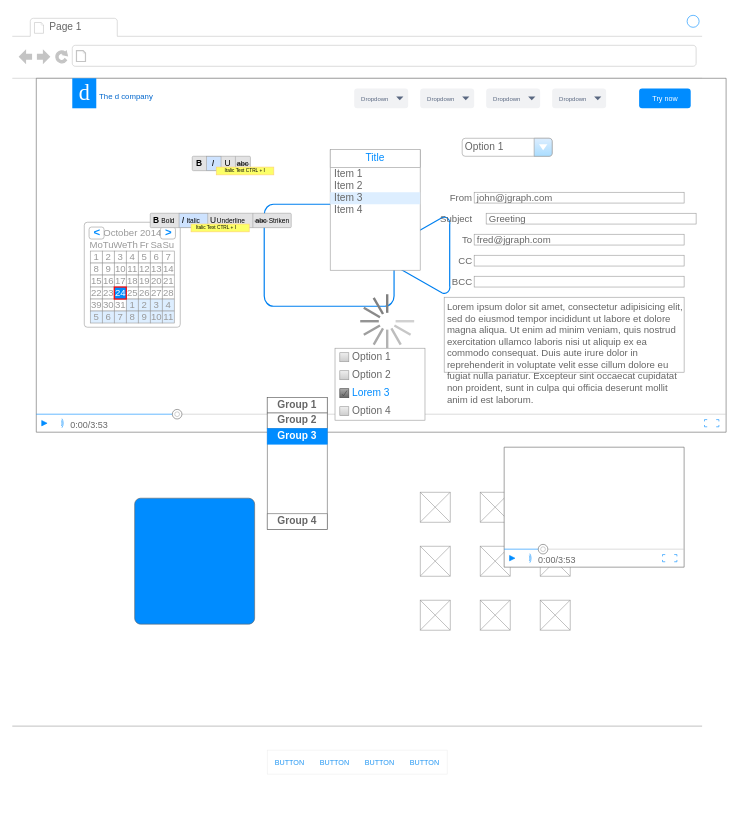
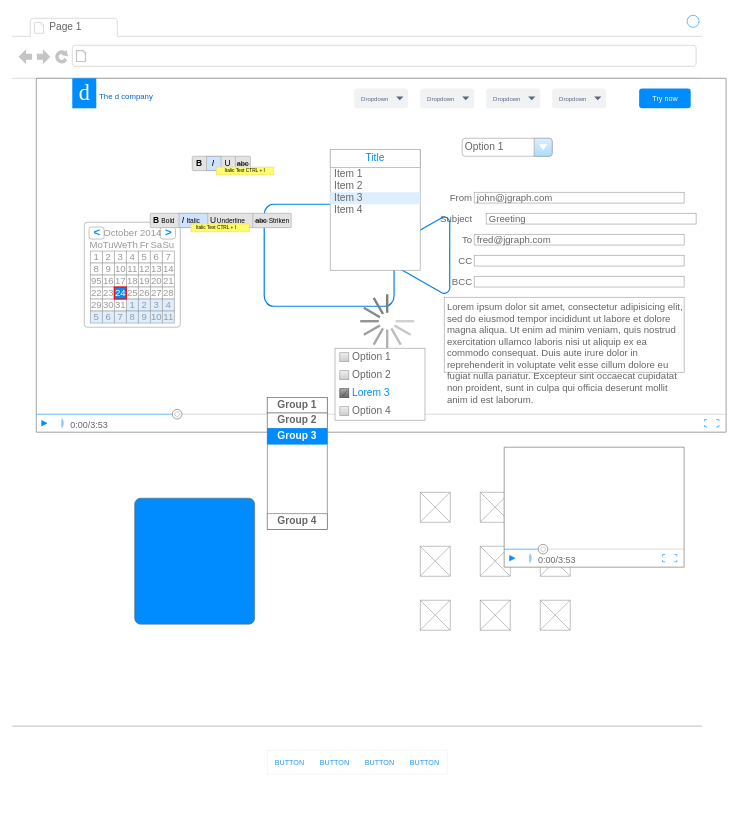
(97, 281) -> (97, 281)
(97, 305) -> (97, 305)
